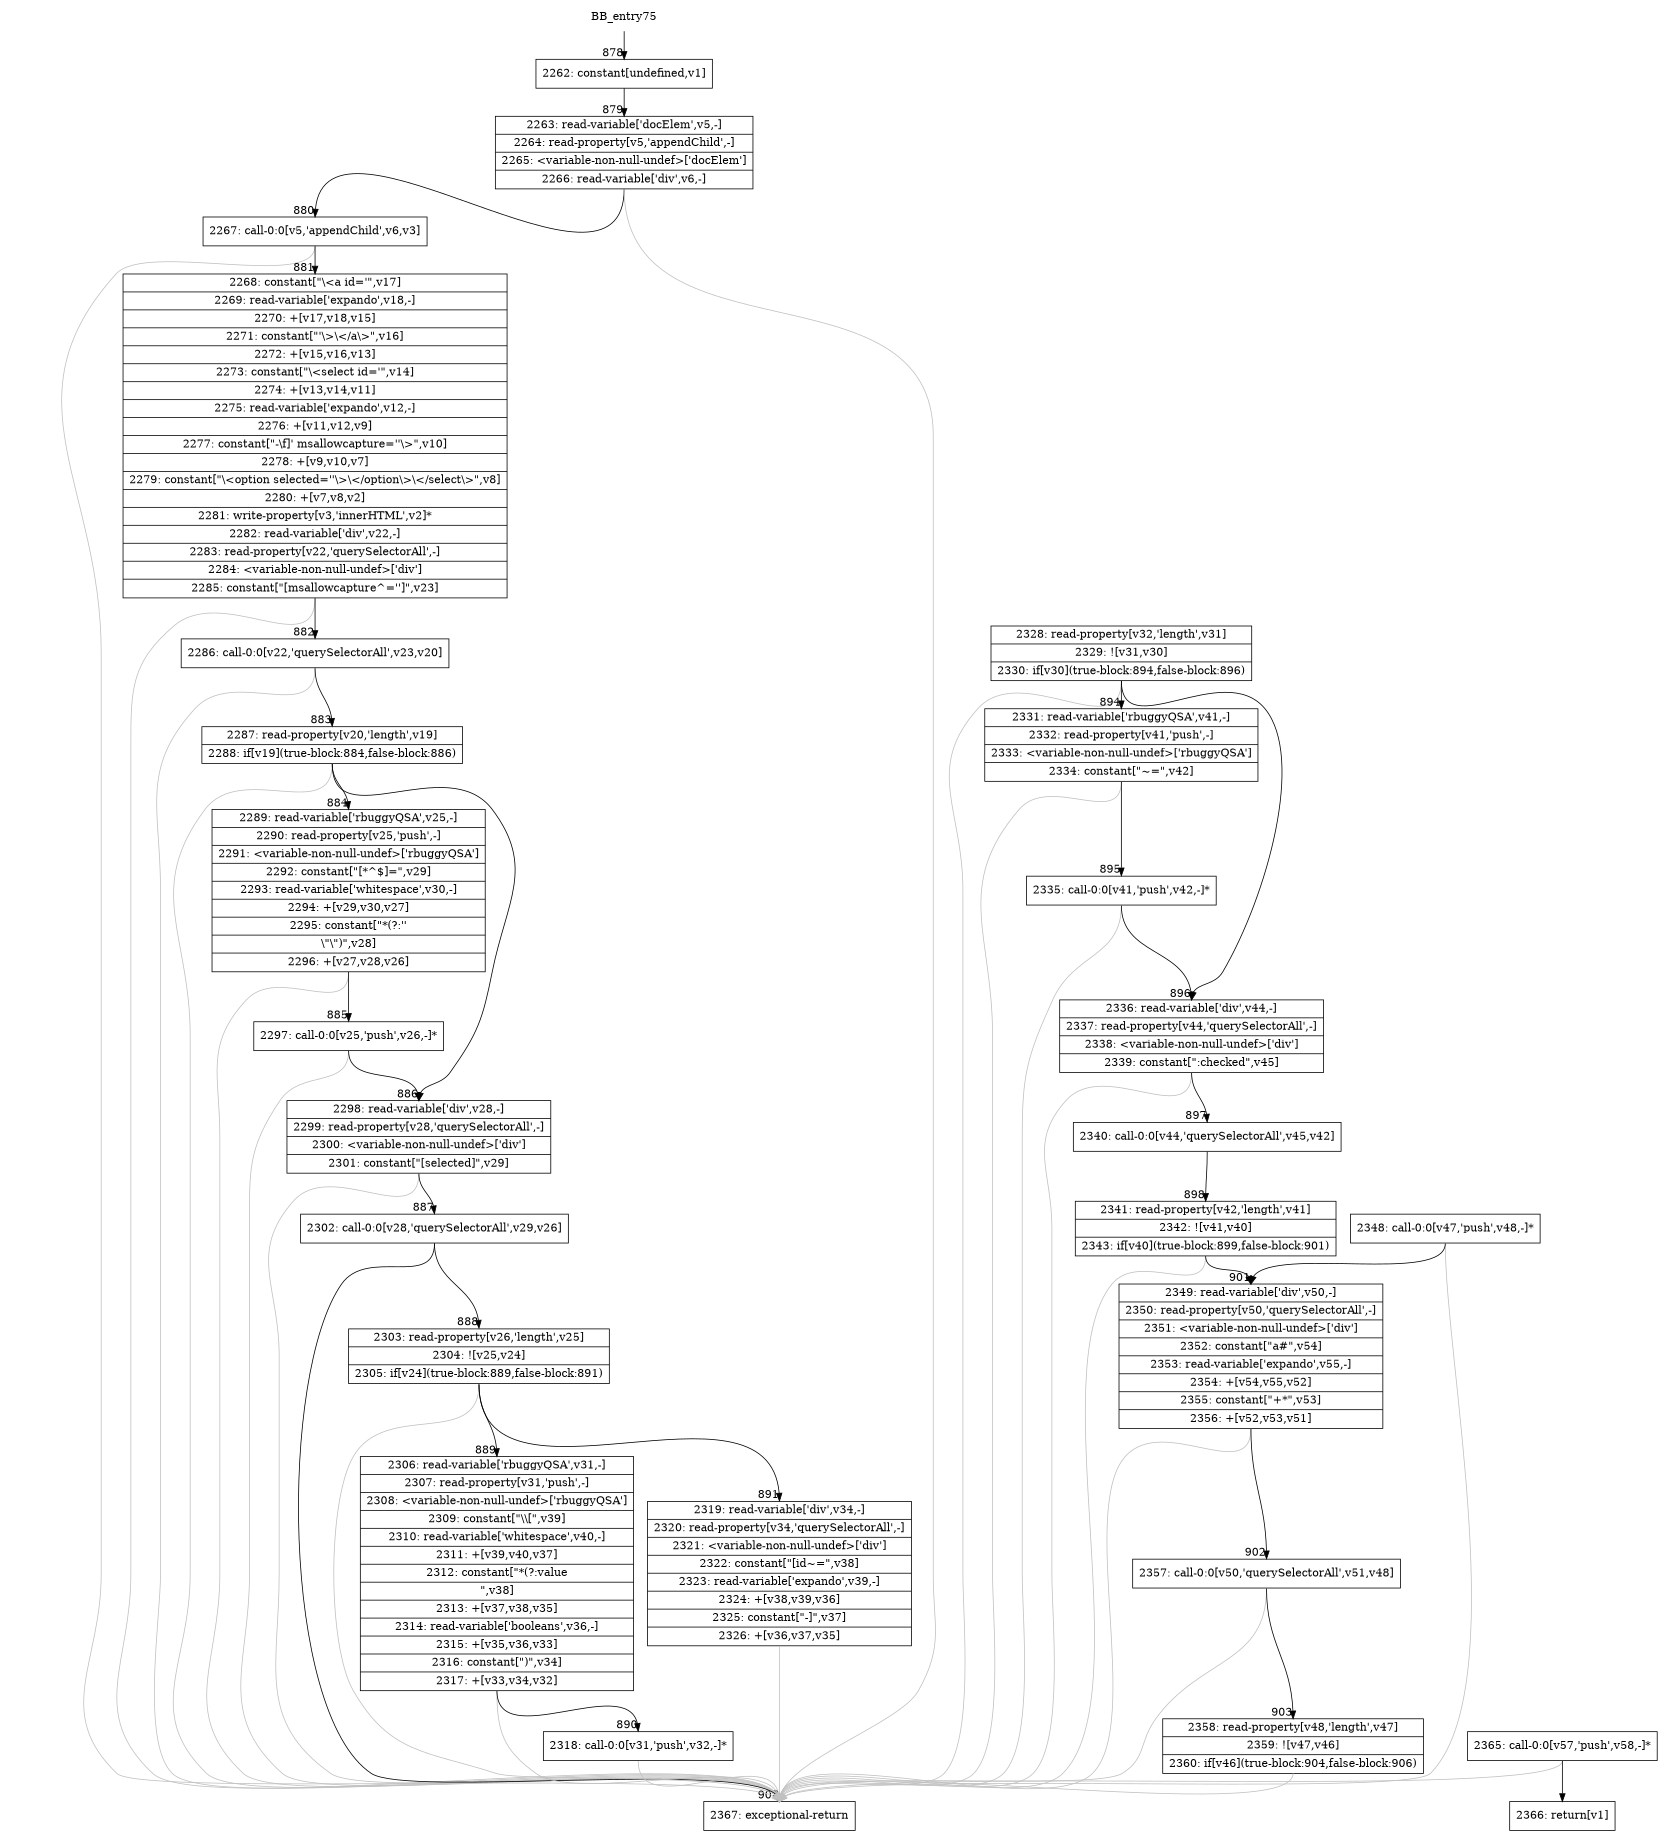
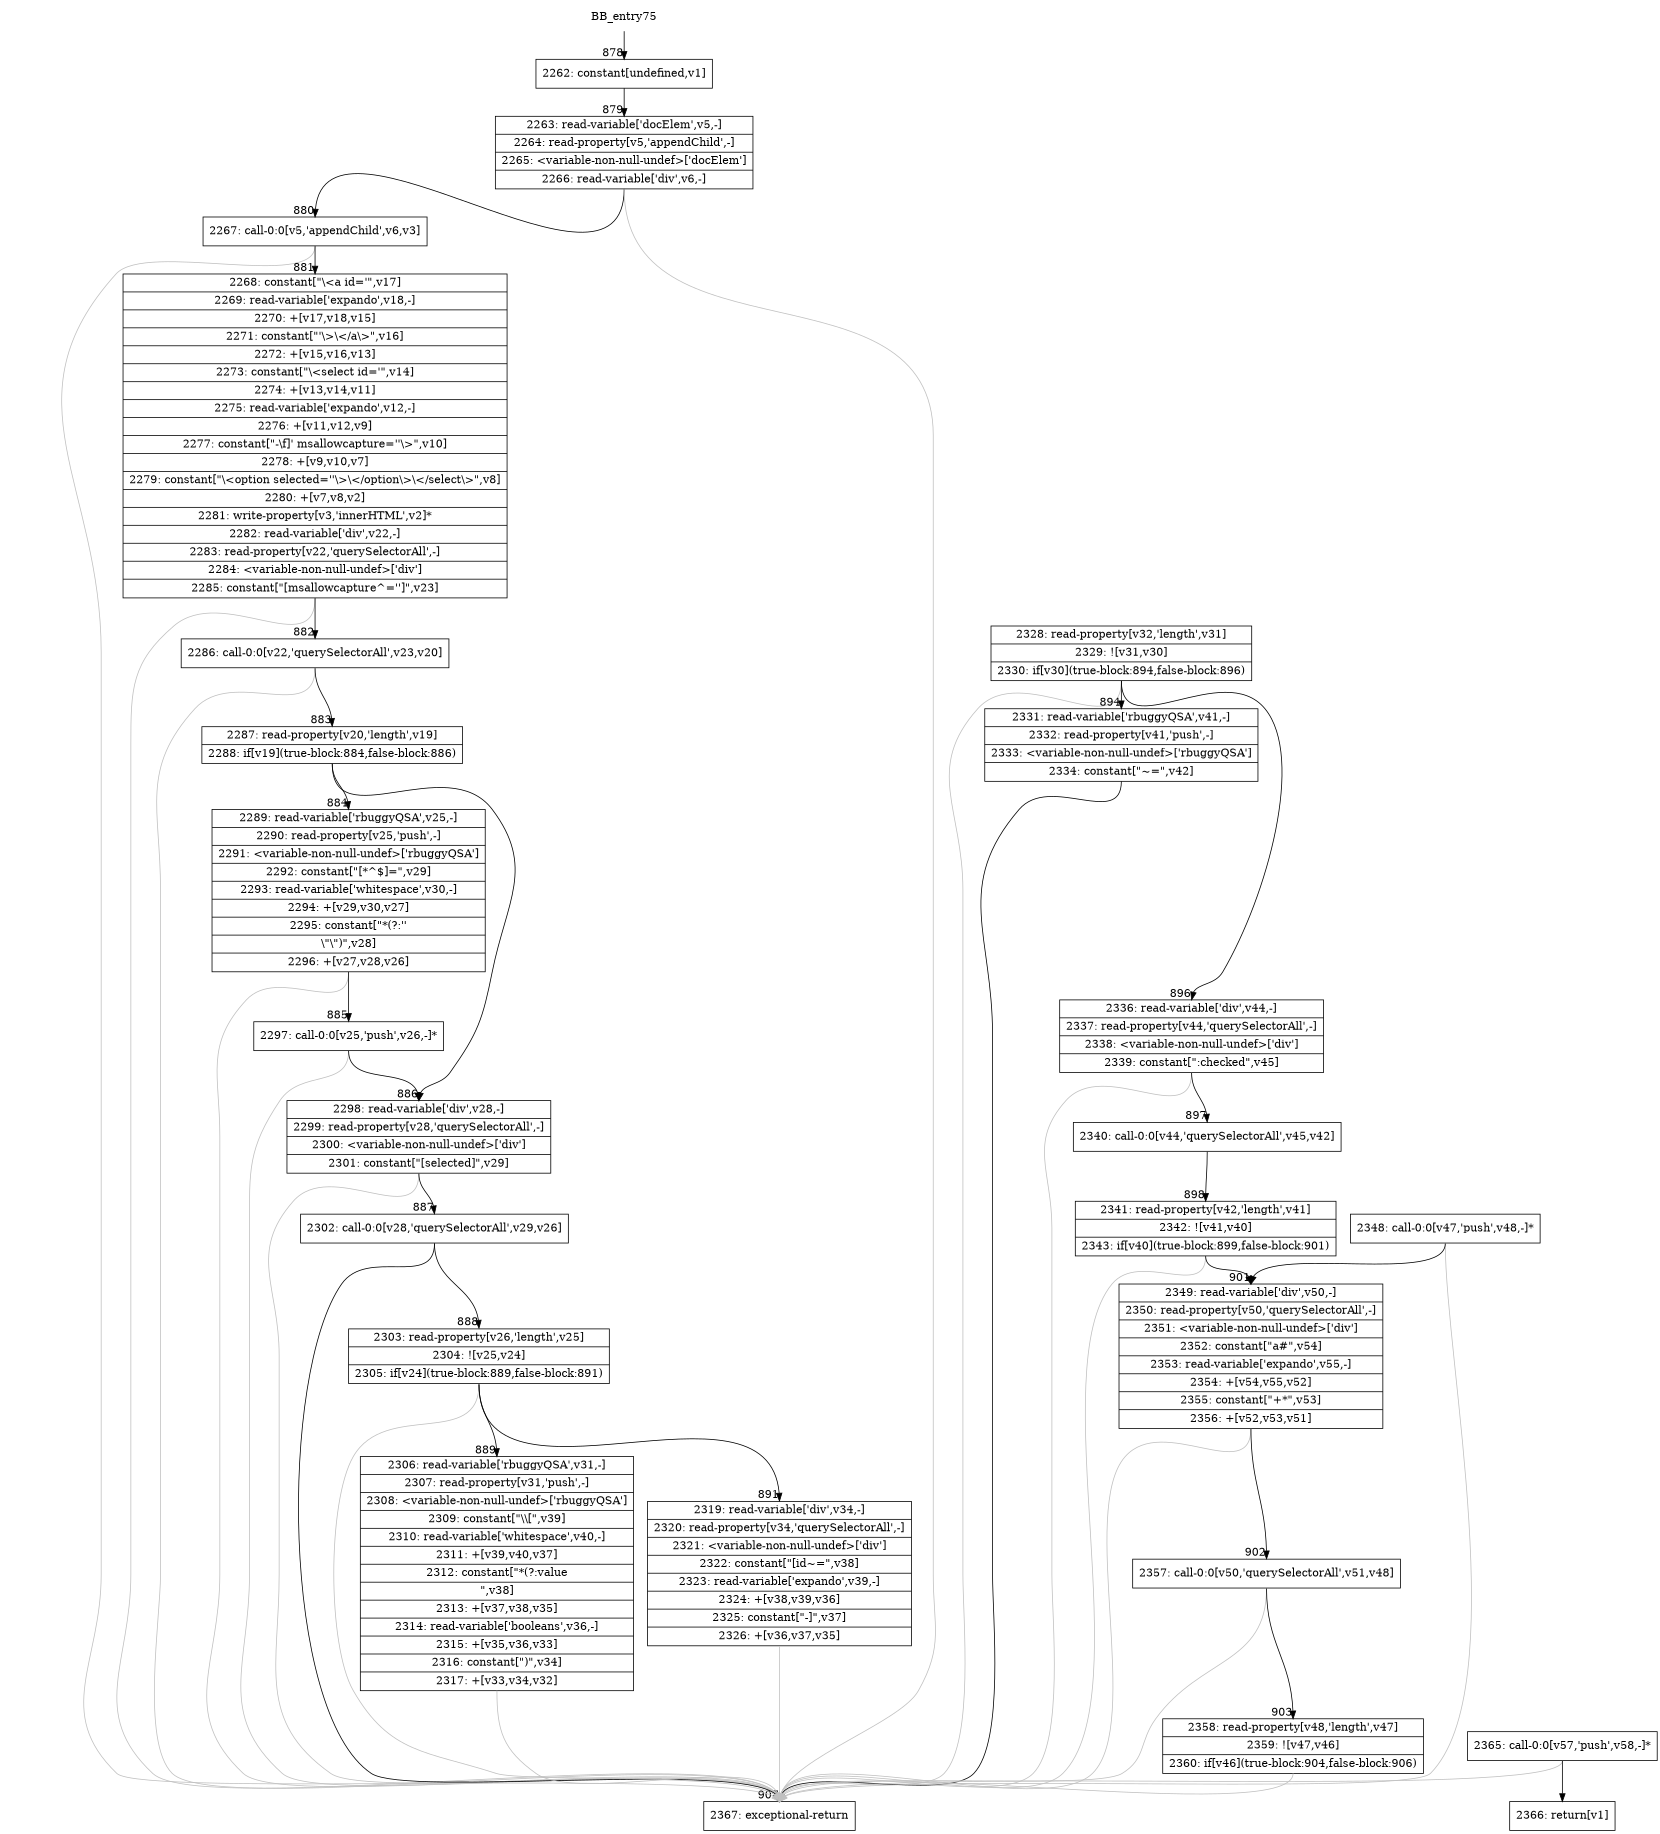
(1121, 891) -> none
(993, 1328) -> (993, 1328)
(190, 1505) -> none
(638, 1746) -> none
